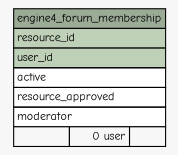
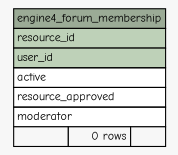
(109, 136) -> (109, 136)
